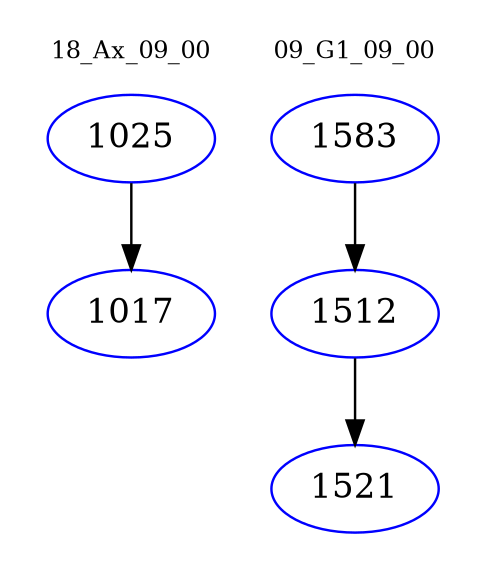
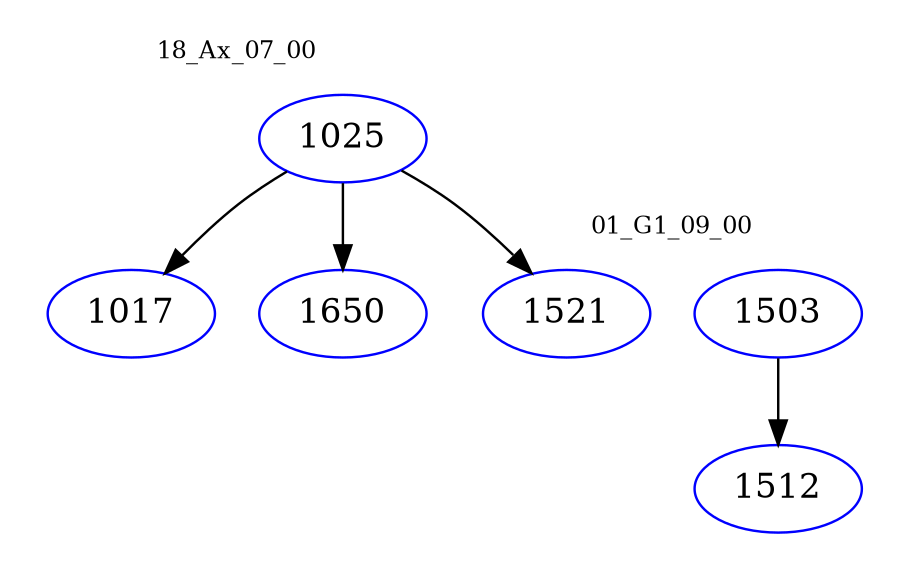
(131, 52) -> (237, 52)
(355, 52) -> (672, 227)
(355, 139) -> (778, 314)
none -> (343, 314)
(355, 389) -> (480, 224)
